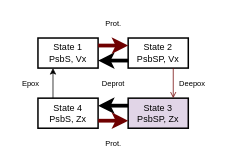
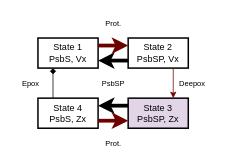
(53, 74) -> (53, 75)
(113, 83) -> (113, 83)
(173, 93) -> (173, 91)
